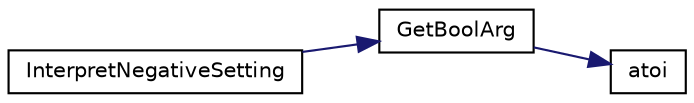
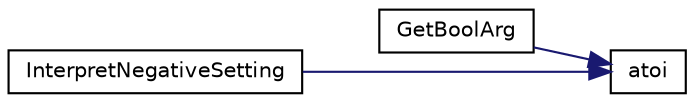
(330, 48) -> (446, 72)
